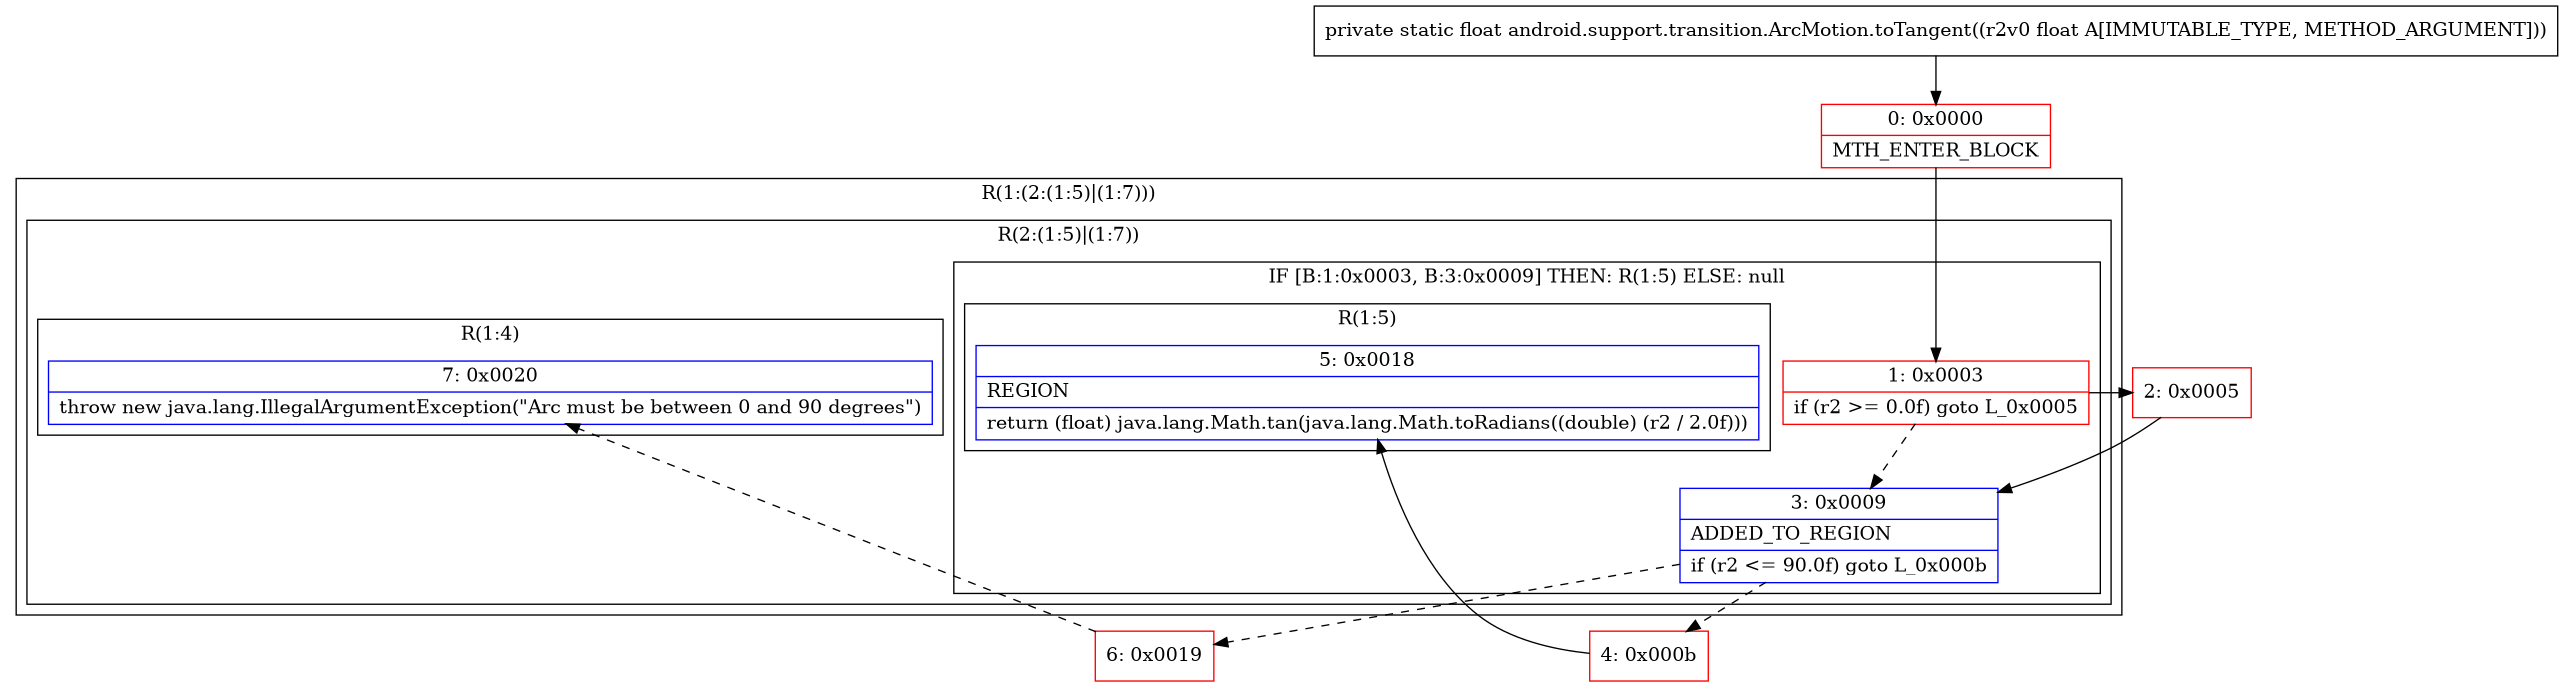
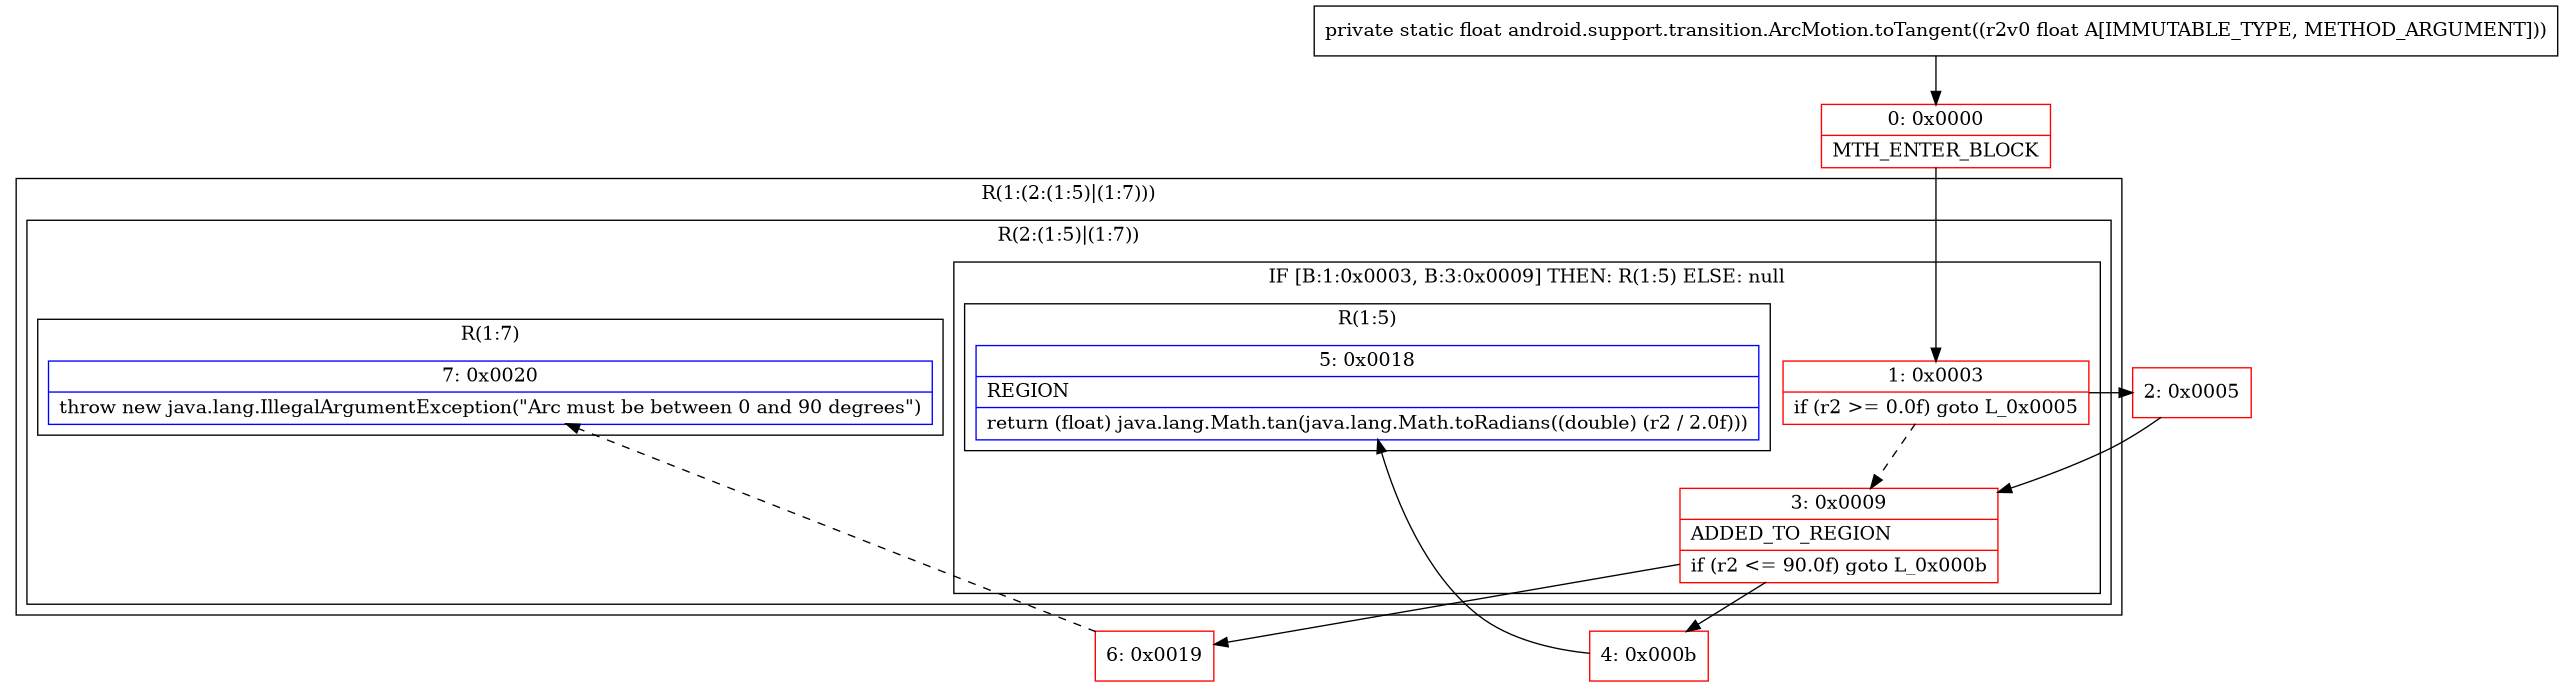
(490, 335) -> (490, 335)
(1839, 536) -> (1839, 536)
(1567, 584) -> (1567, 584)
(1732, 603) -> (1732, 603)
